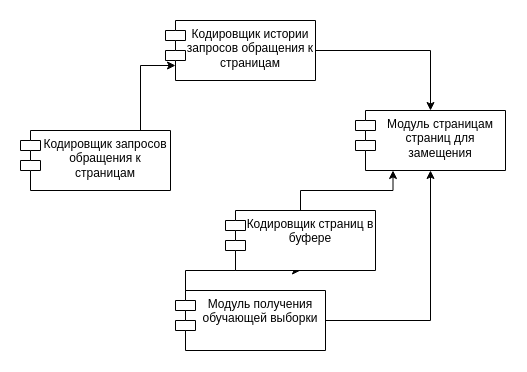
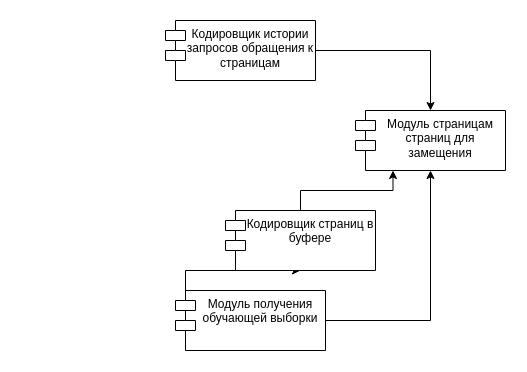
(141, 107) -> none
(96, 161) -> none
